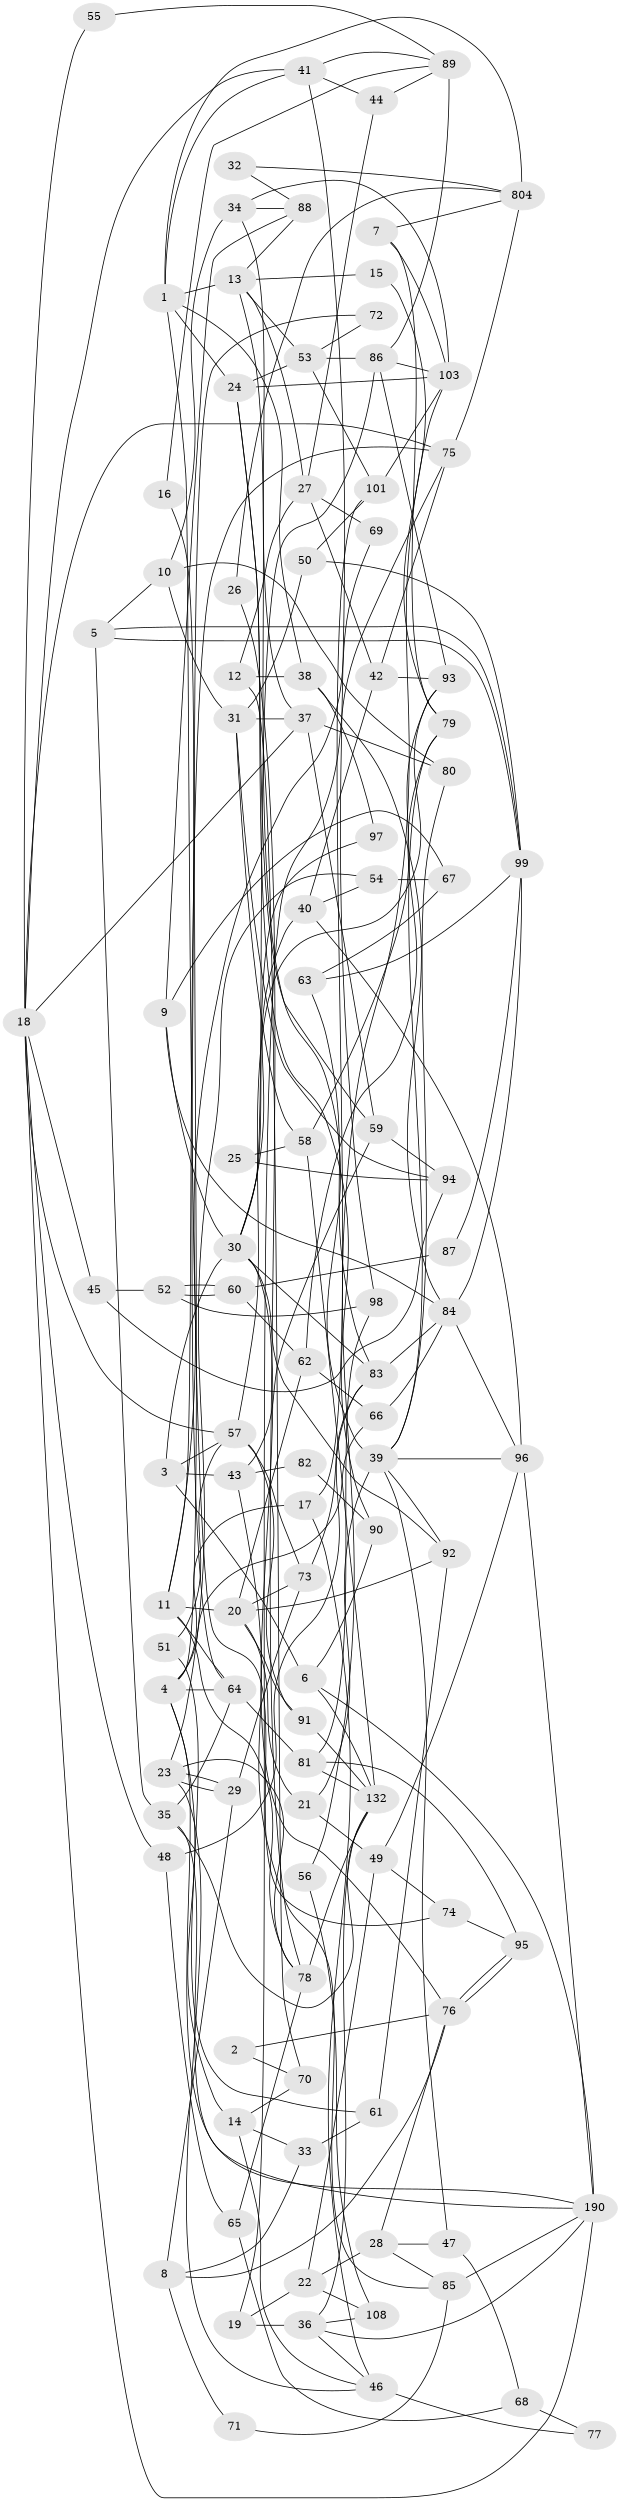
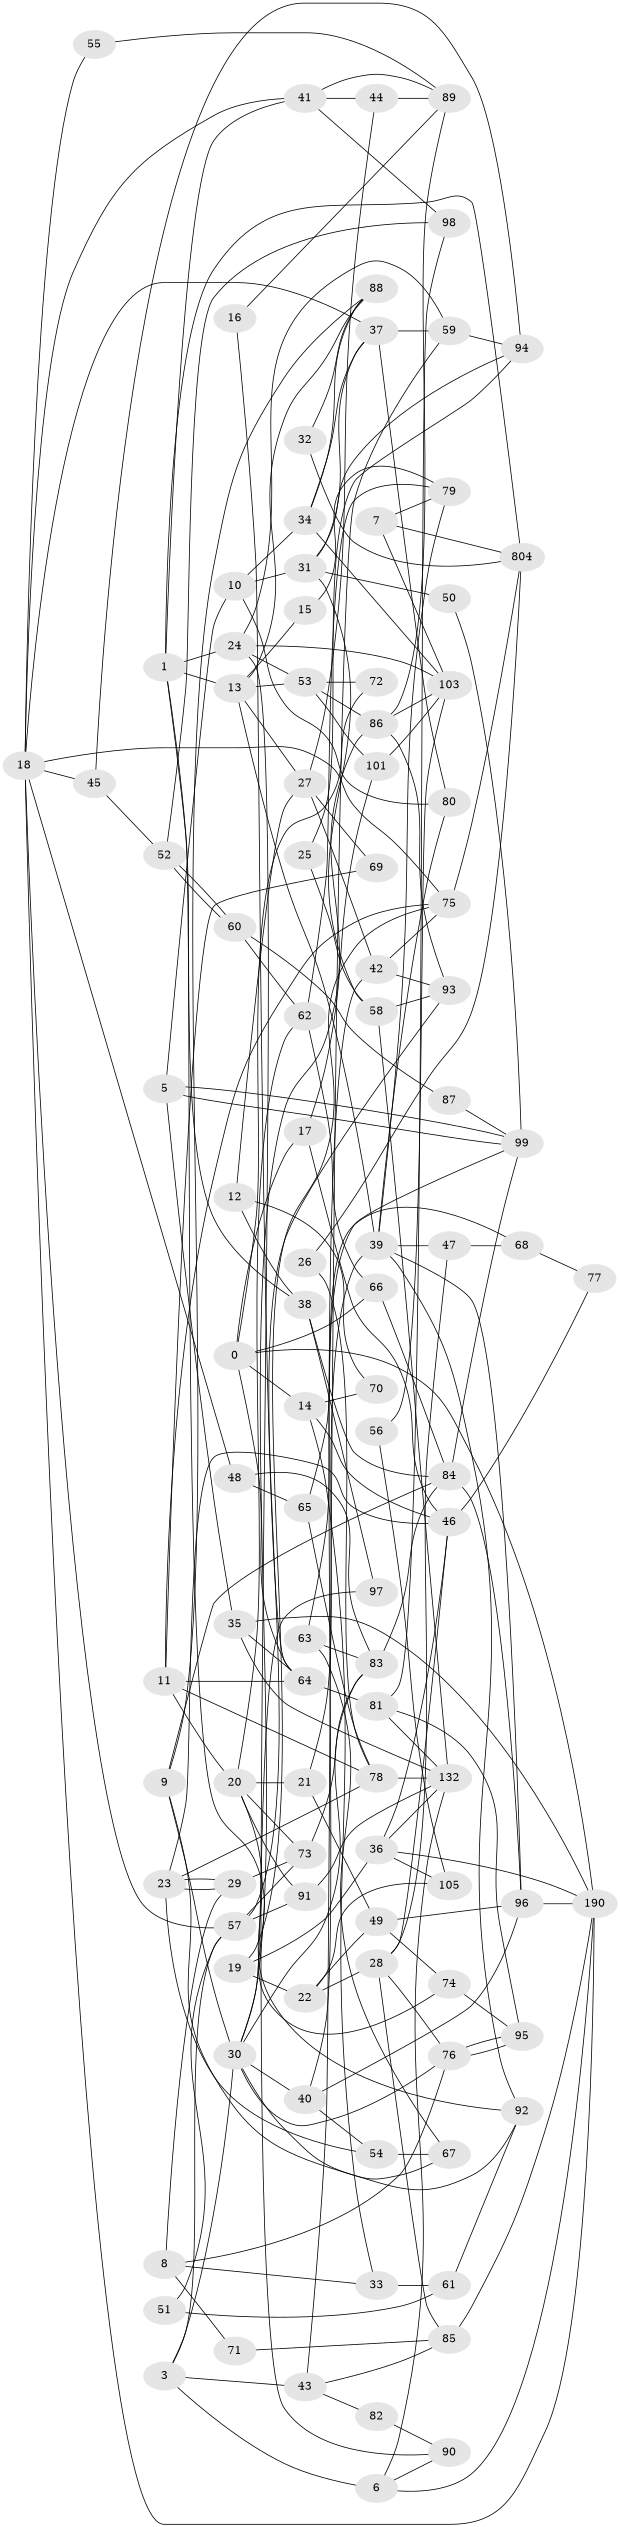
(339, 526) -> none
none -> (432, 1683)
(165, 1690) -> (235, 1356)
(235, 2051) -> none
(377, 2316) -> (449, 1886)
